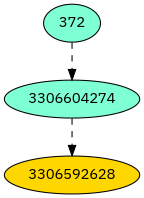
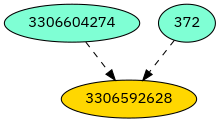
(72, 56) -> (162, 56)
